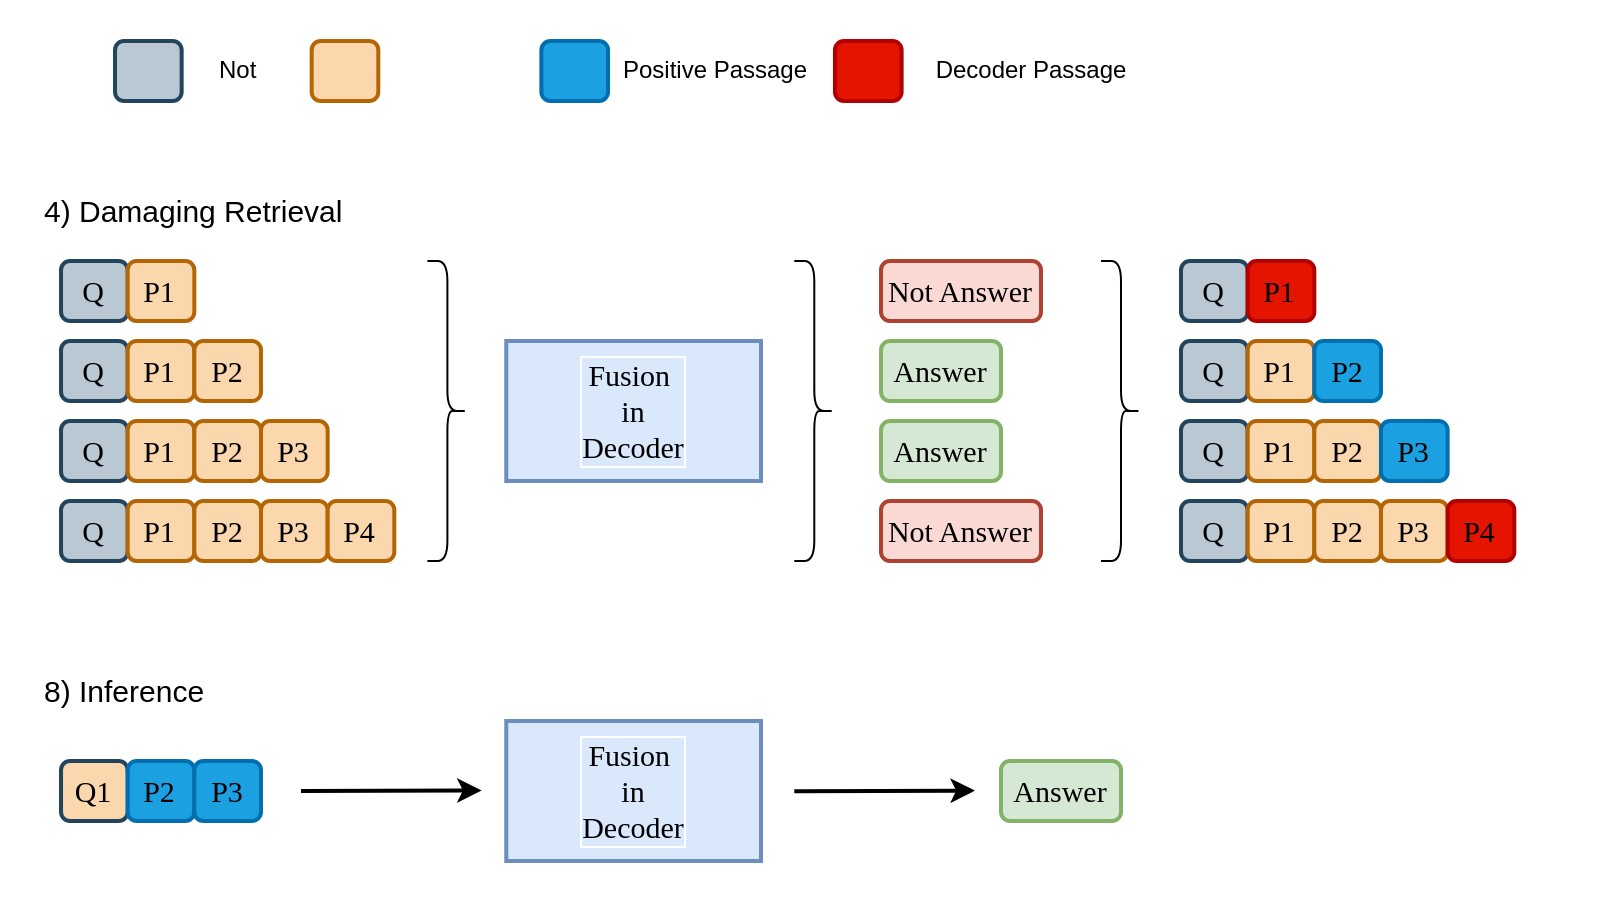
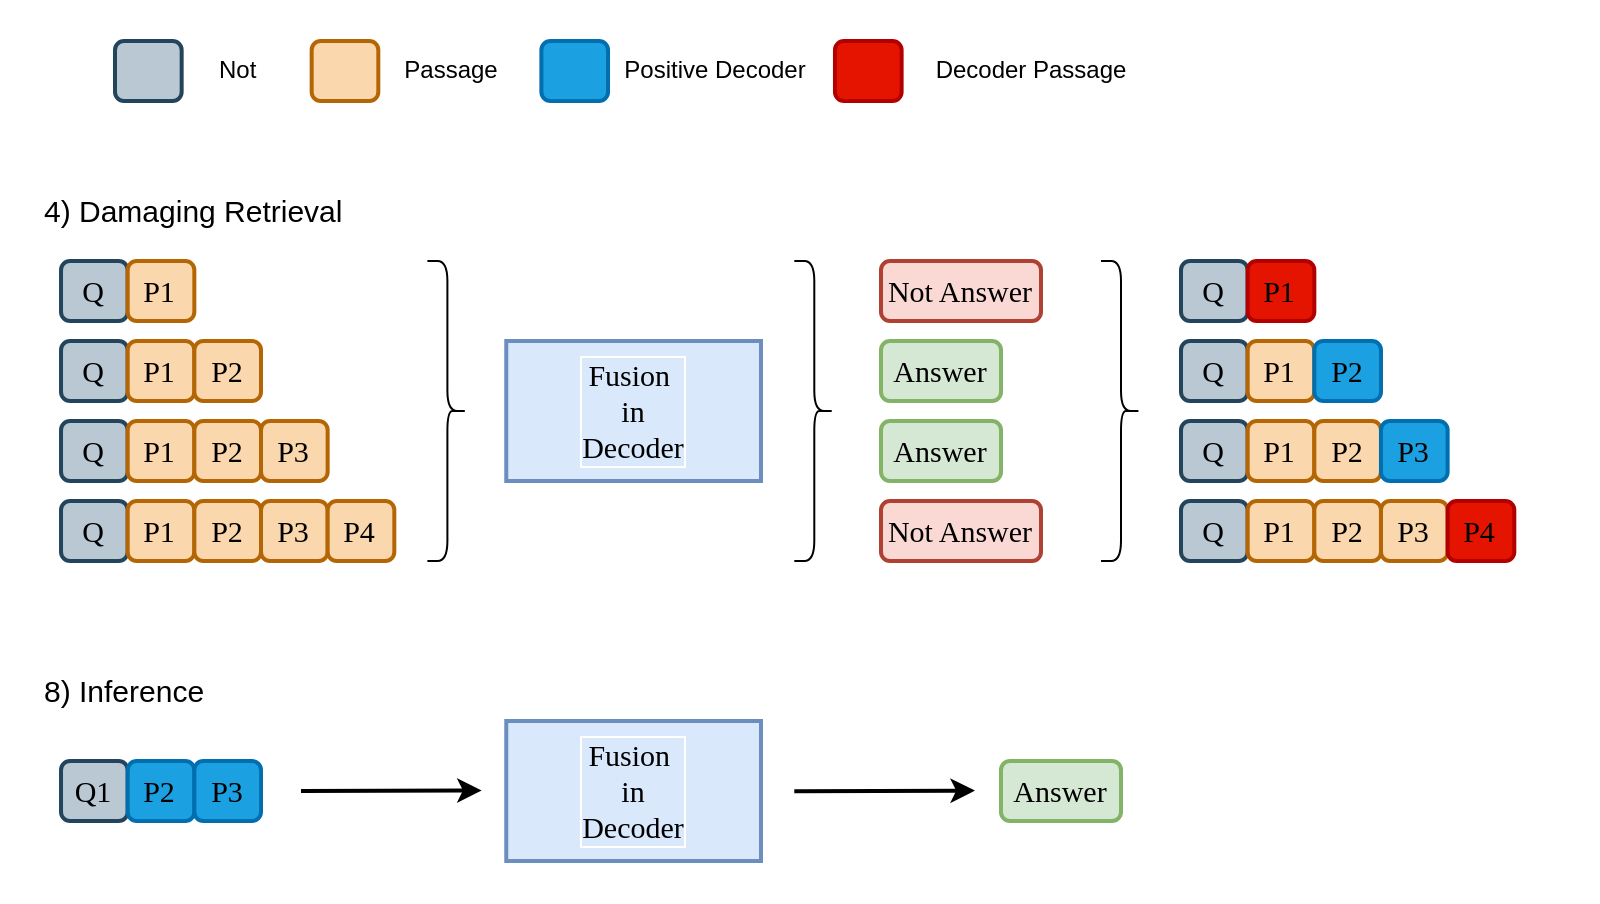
none -> (452, 71)
(716, 71) -> (716, 71)
(94, 791) -> (94, 791)
